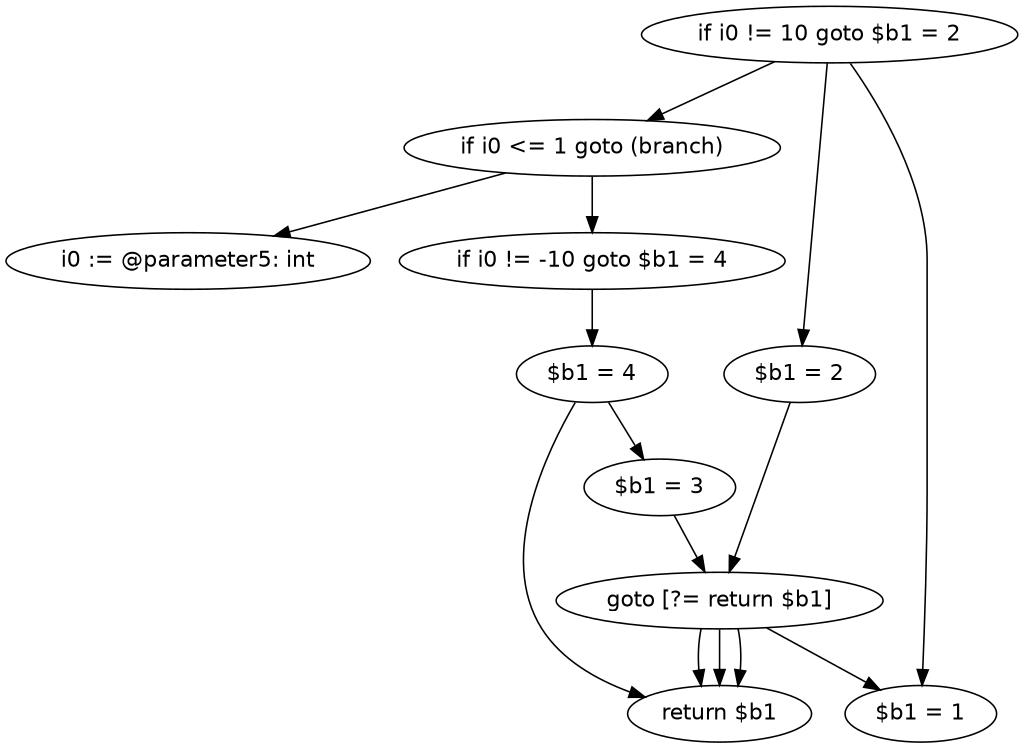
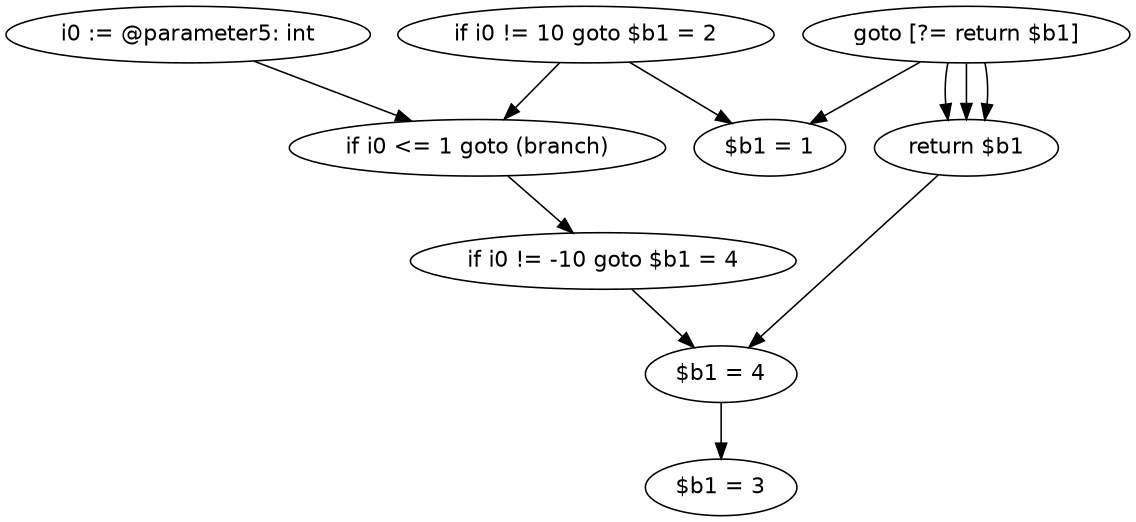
(397, 202) -> (325, 88)
(800, 374) -> none
(686, 537) -> none
(524, 567) -> (850, 256)
